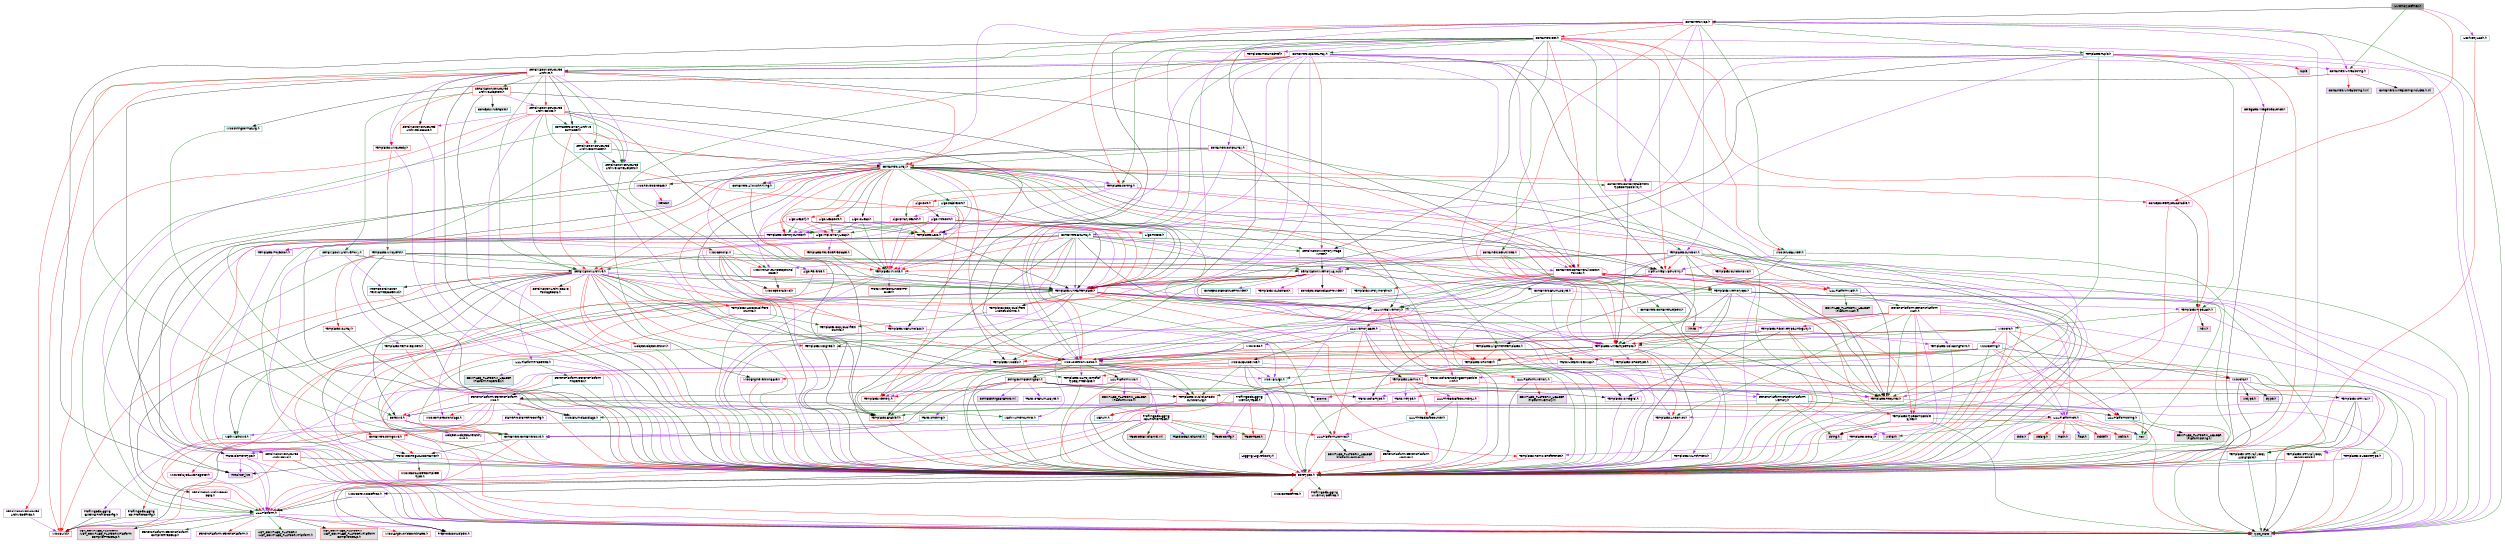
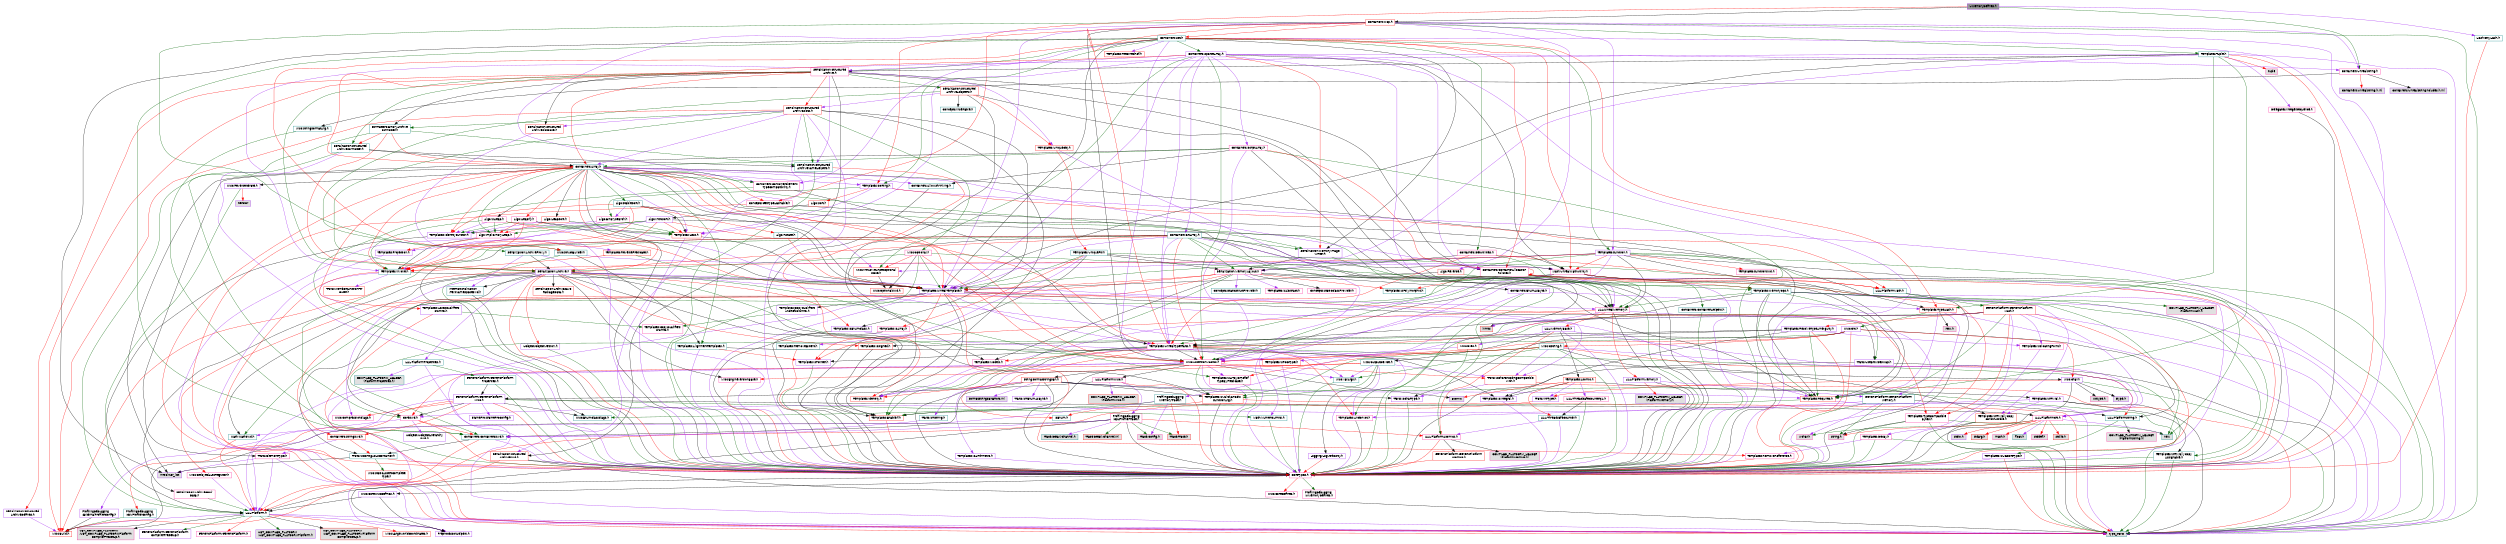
(339, 329) -> (893, 329)
none -> (1590, 366)
